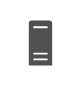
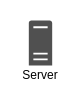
none -> (41, 76)
